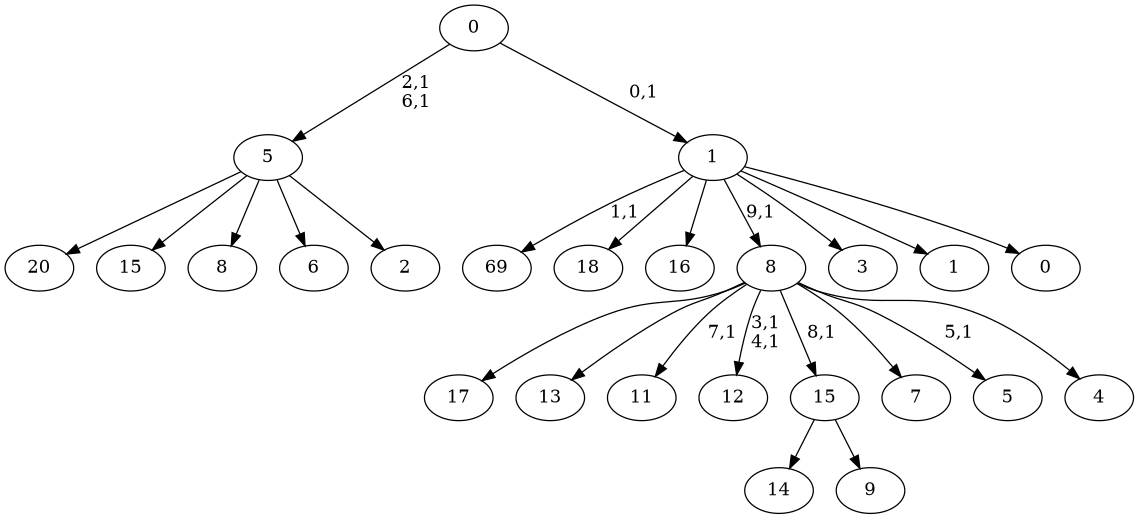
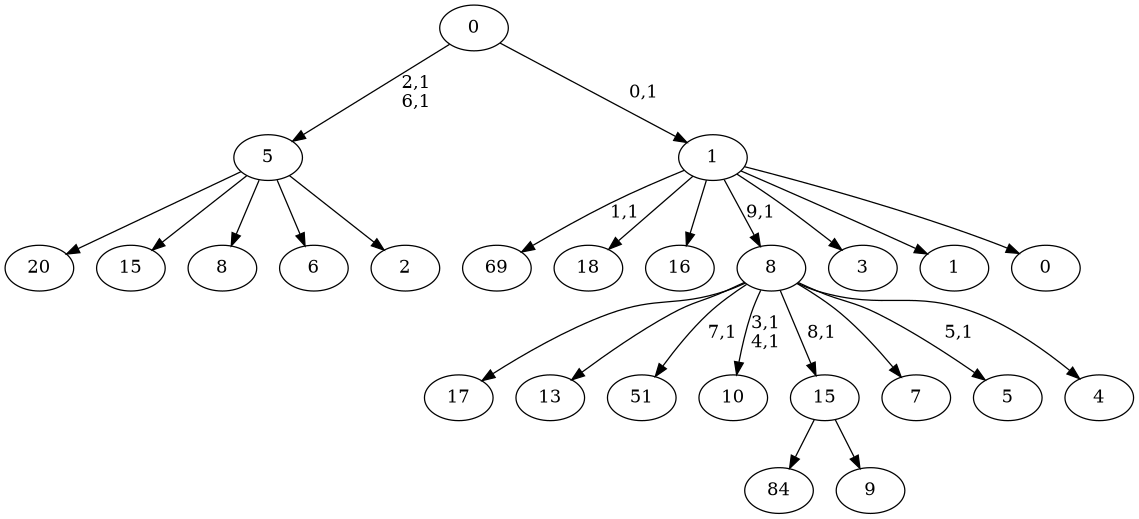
(642, 398) -> (642, 398)
(733, 398) -> (733, 398)
(779, 491) -> (779, 491)
